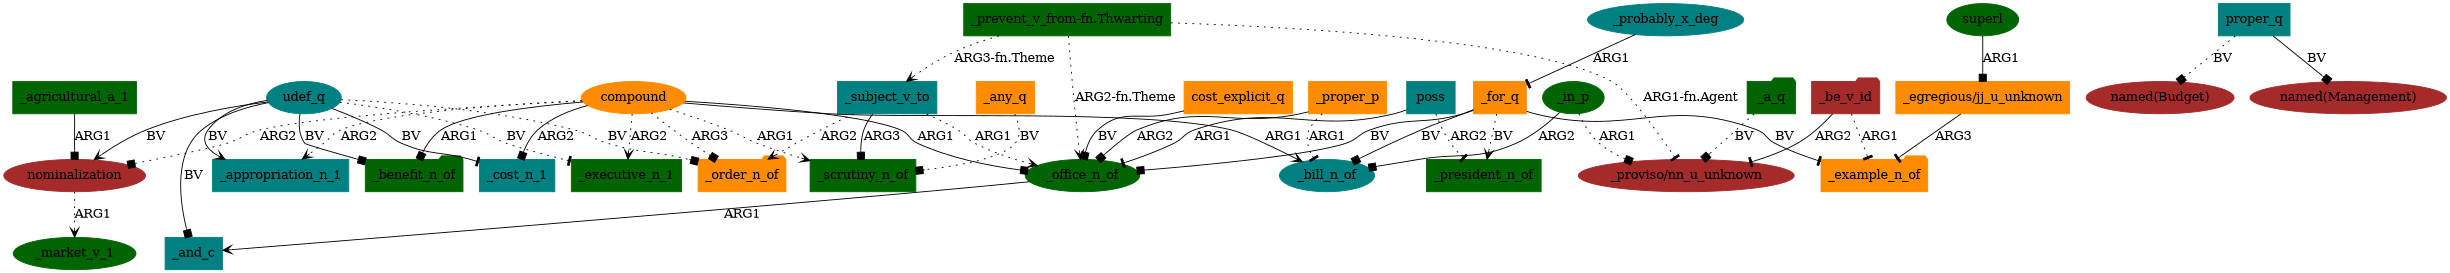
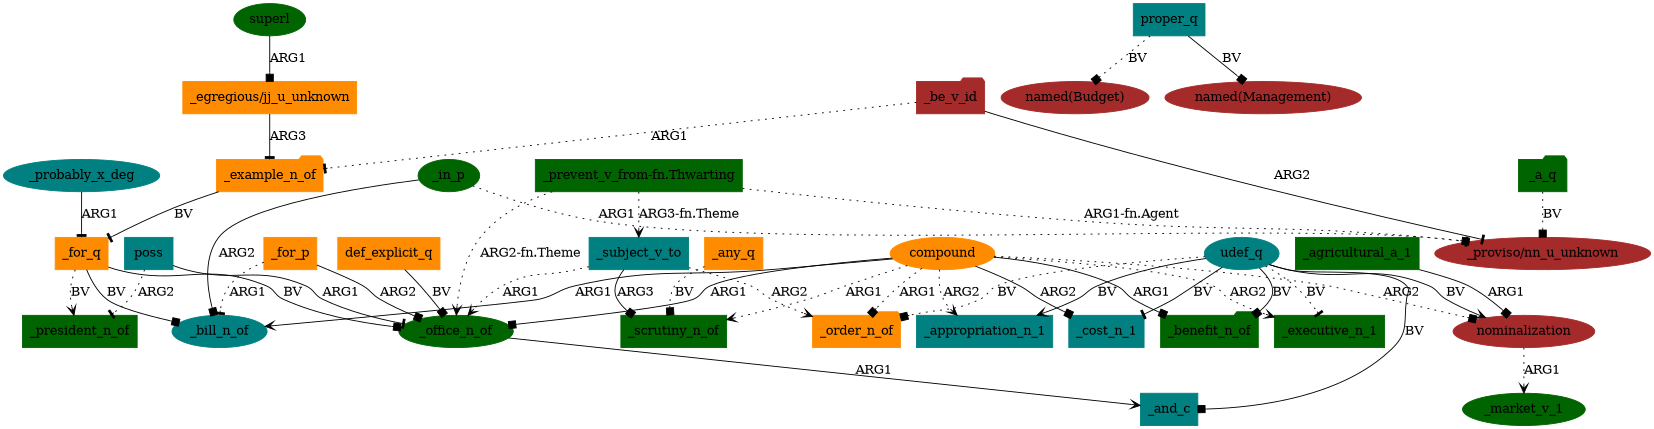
(1238, 98) -> (389, 254)
(1348, 98) -> (290, 254)
(1676, 116) -> (165, 212)
(710, 137) -> (918, 292)
